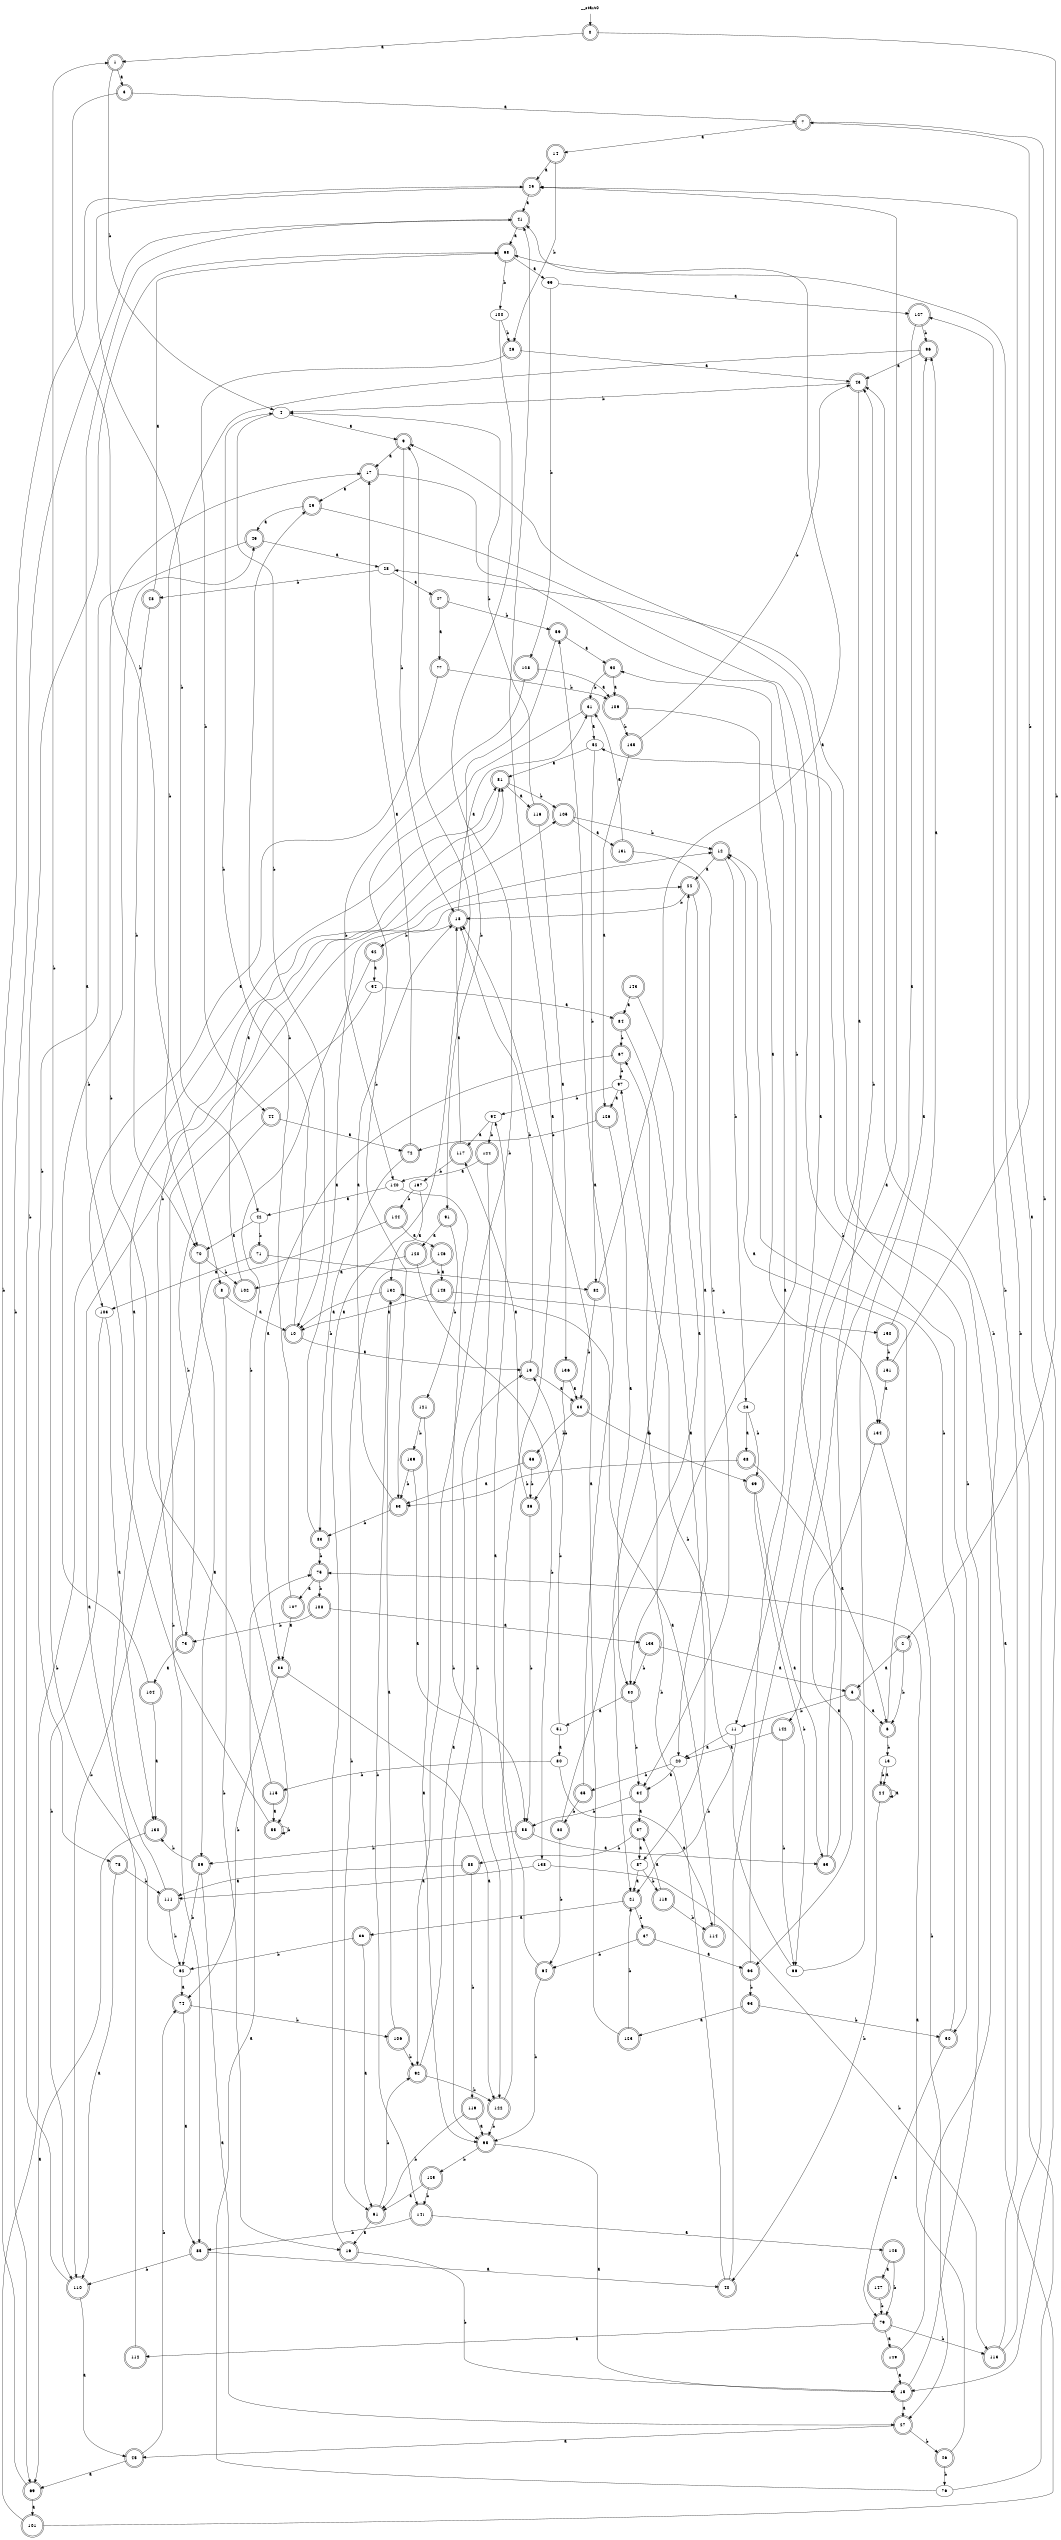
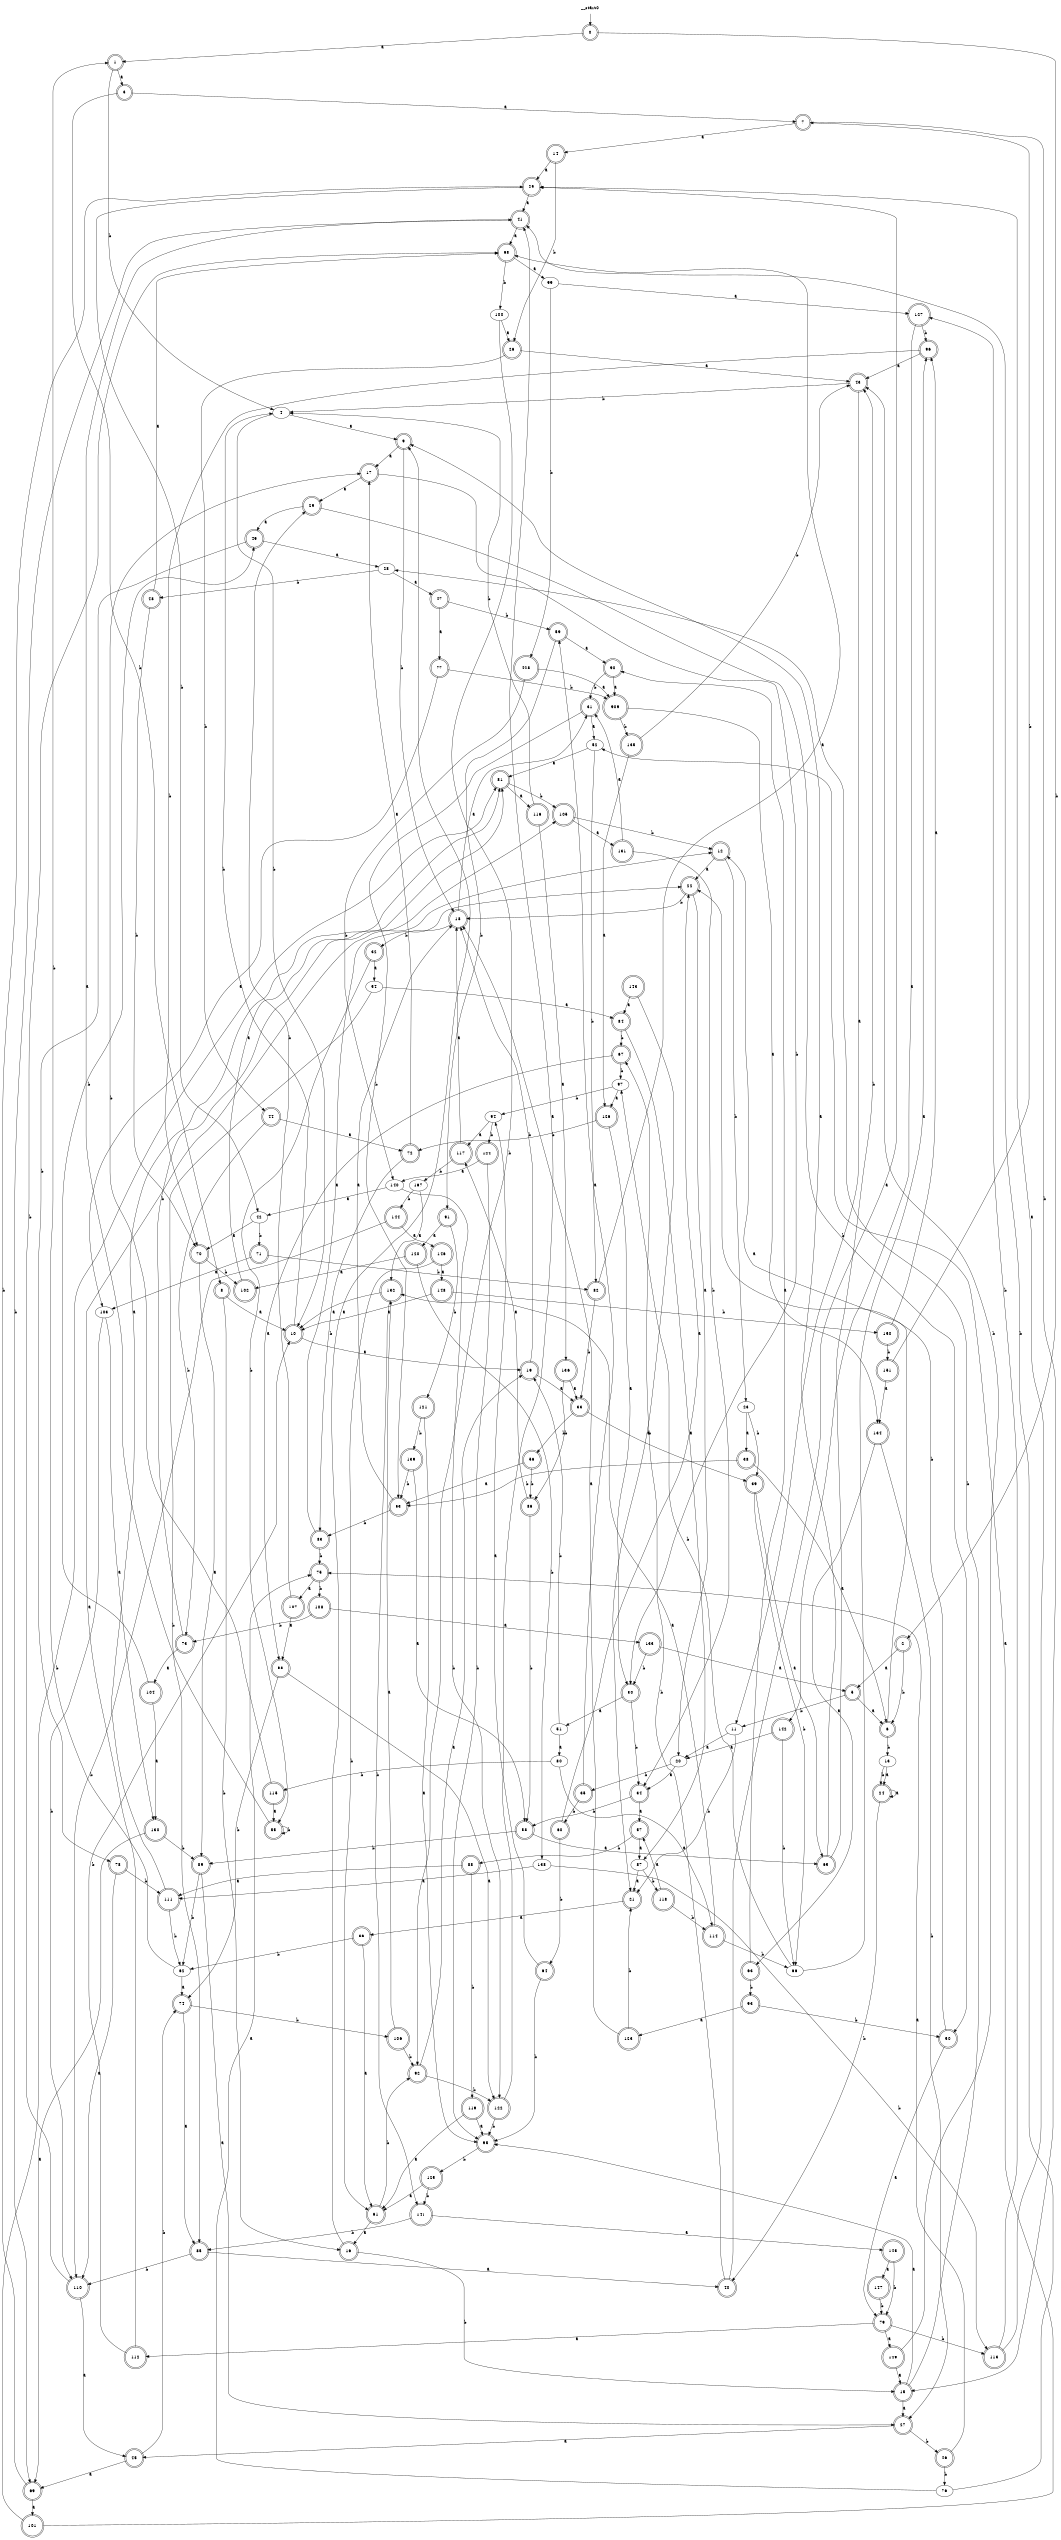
(508, 333) -> (508, 333)
(526, 668) -> (526, 668)
(615, 707) -> (615, 707)
(943, 1388) -> (931, 1385)
none -> (104, 1833)
(176, 1854) -> (178, 1847)
(646, 1936) -> none
none -> (759, 1955)
(416, 2160) -> (416, 2160)
(600, 2360) -> (775, 2203)
